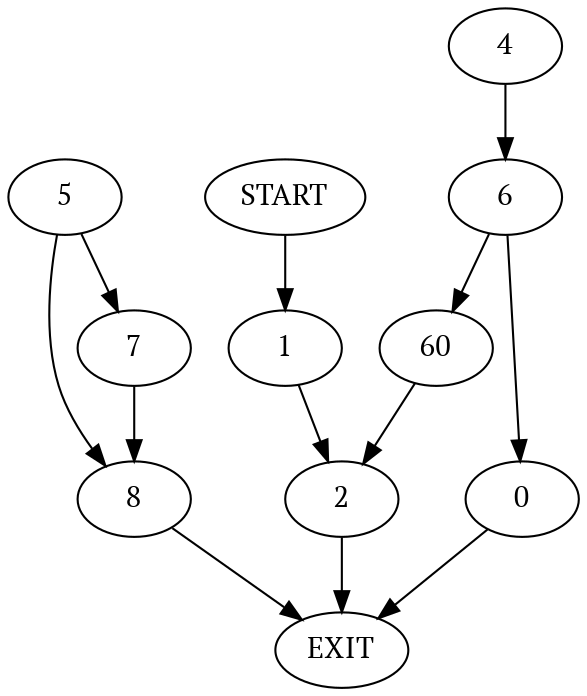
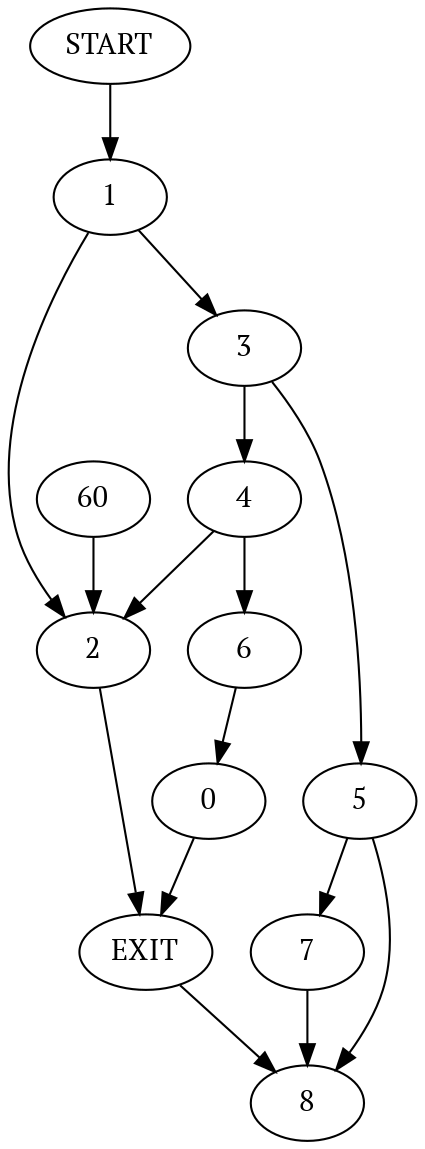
(475, 263) -> none
none -> (244, 348)
none -> (177, 567)
(228, 568) -> (220, 1021)
